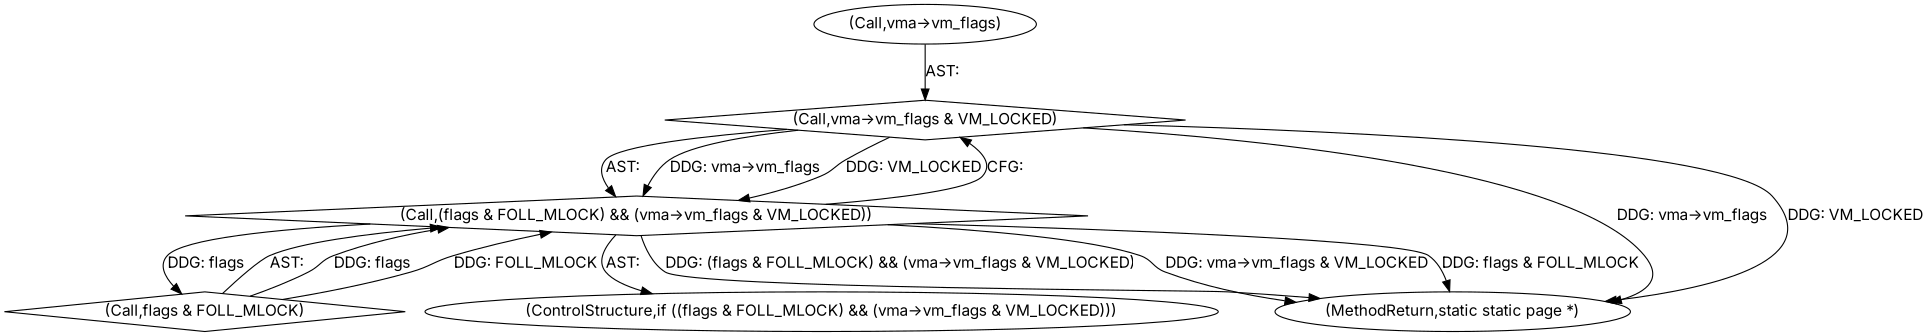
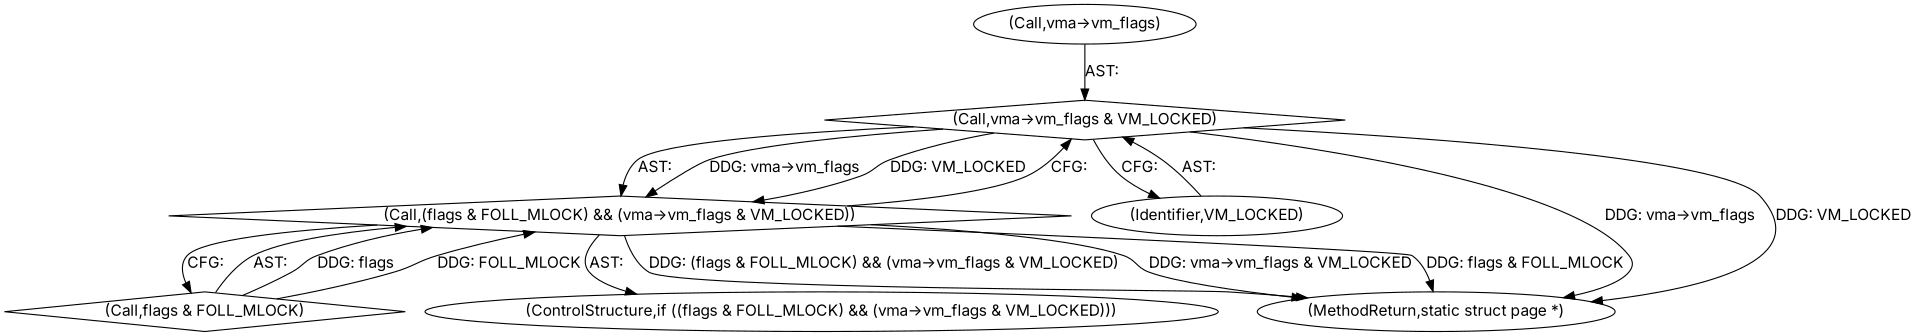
none -> (1217, 216)
(206, 264) -> (208, 264)
(1453, 312) -> (1436, 312)
